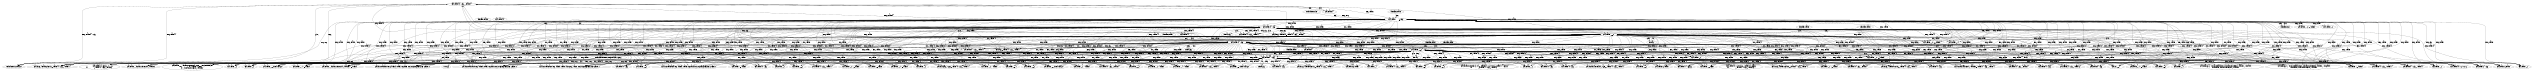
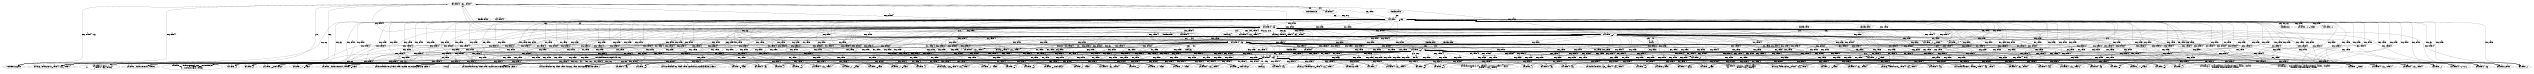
(2286, 23) -> (2286, 23)
(2083, 24) -> none
(339, 42) -> (339, 42)
(1363, 50) -> none
(608, 58) -> (608, 58)
(14, 67) -> (14, 67)
(2116, 67) -> (2116, 67)
